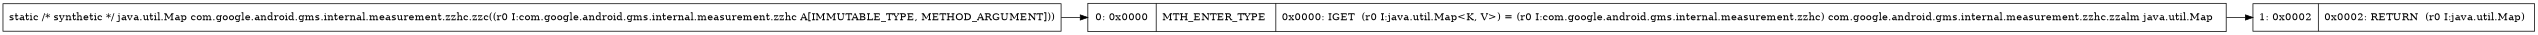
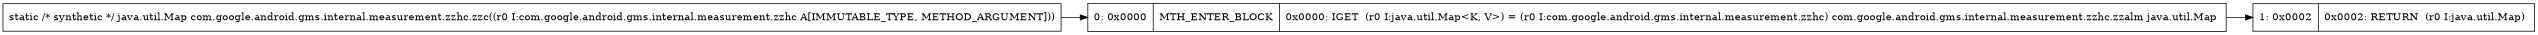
(1214, 17) -> (1216, 17)
